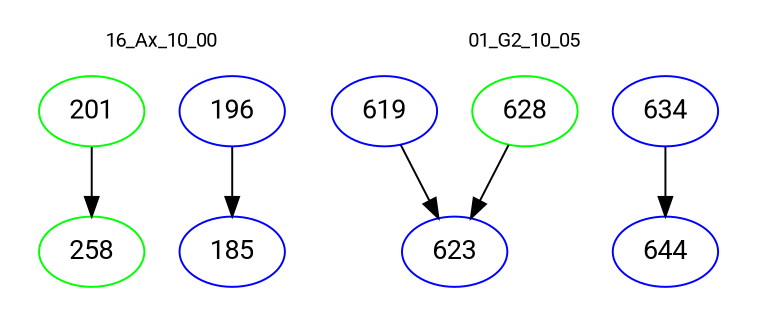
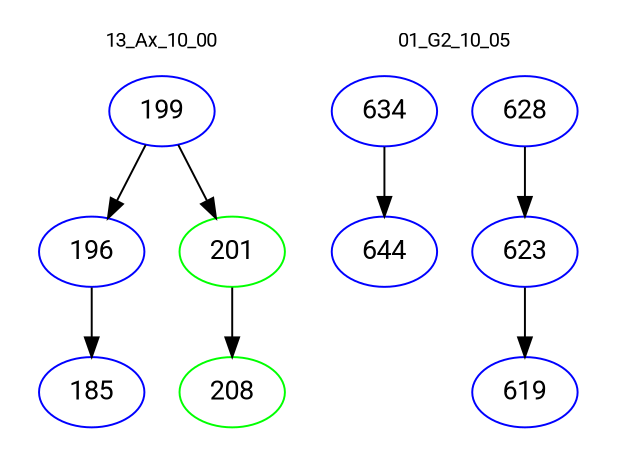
(162, 42) -> (162, 42)
none -> (162, 111)
(525, 111) -> (525, 111)
(415, 173) -> (525, 312)
(92, 252) -> (232, 392)
